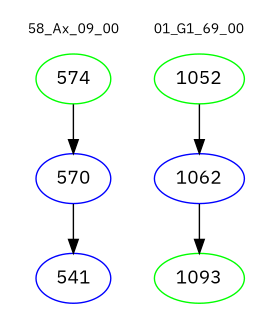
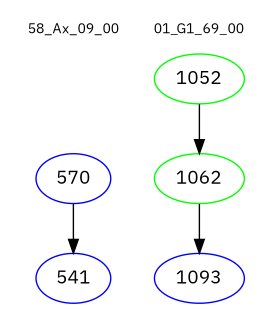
(73, 79) -> none
(199, 179) -> (199, 179)
(199, 278) -> (199, 278)
